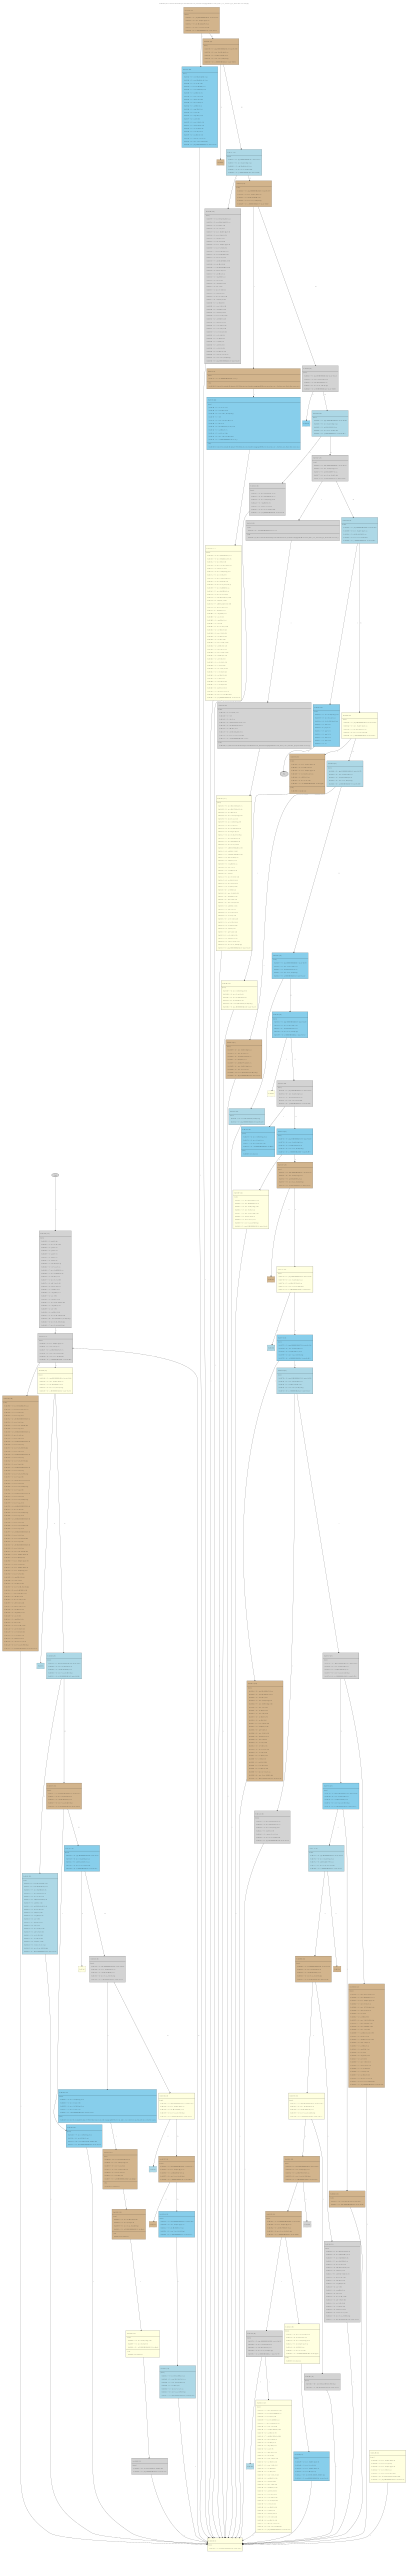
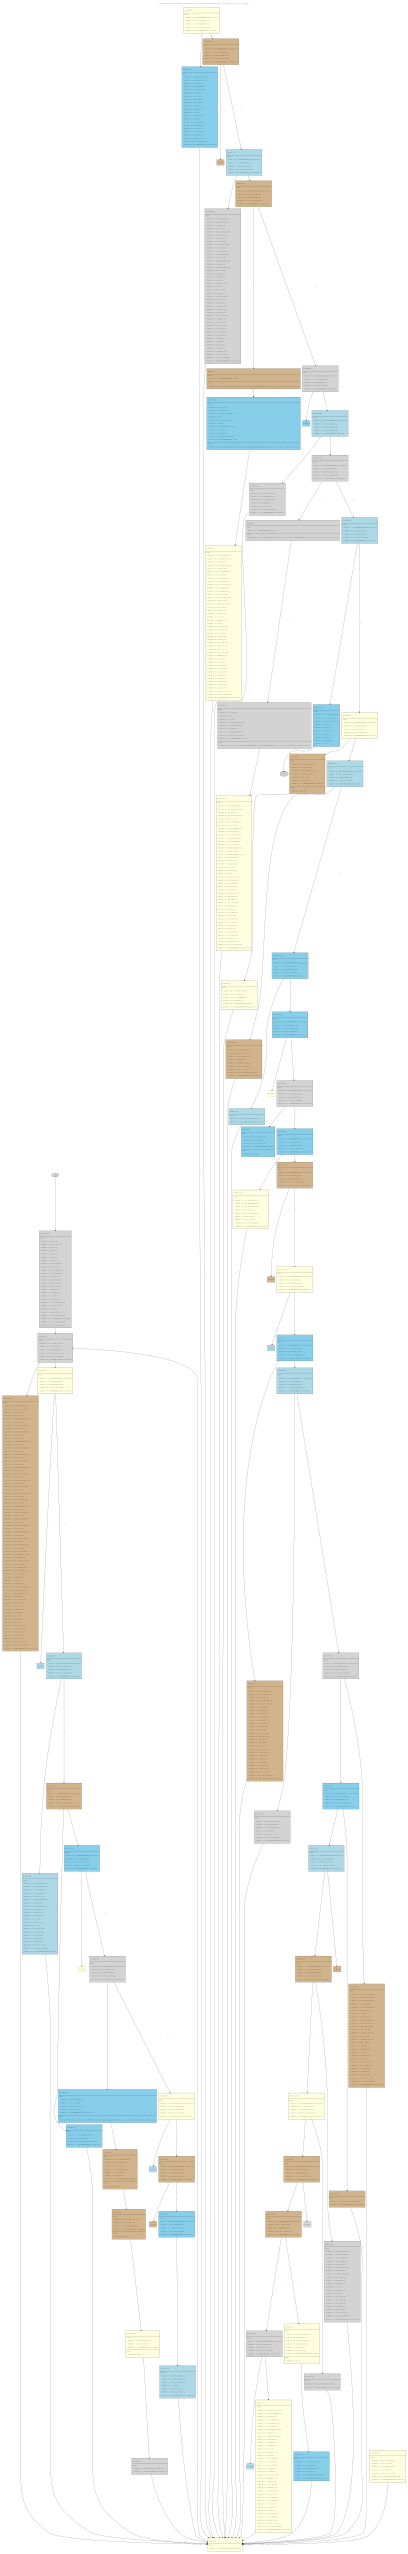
(202, 20) -> (202, 20)
